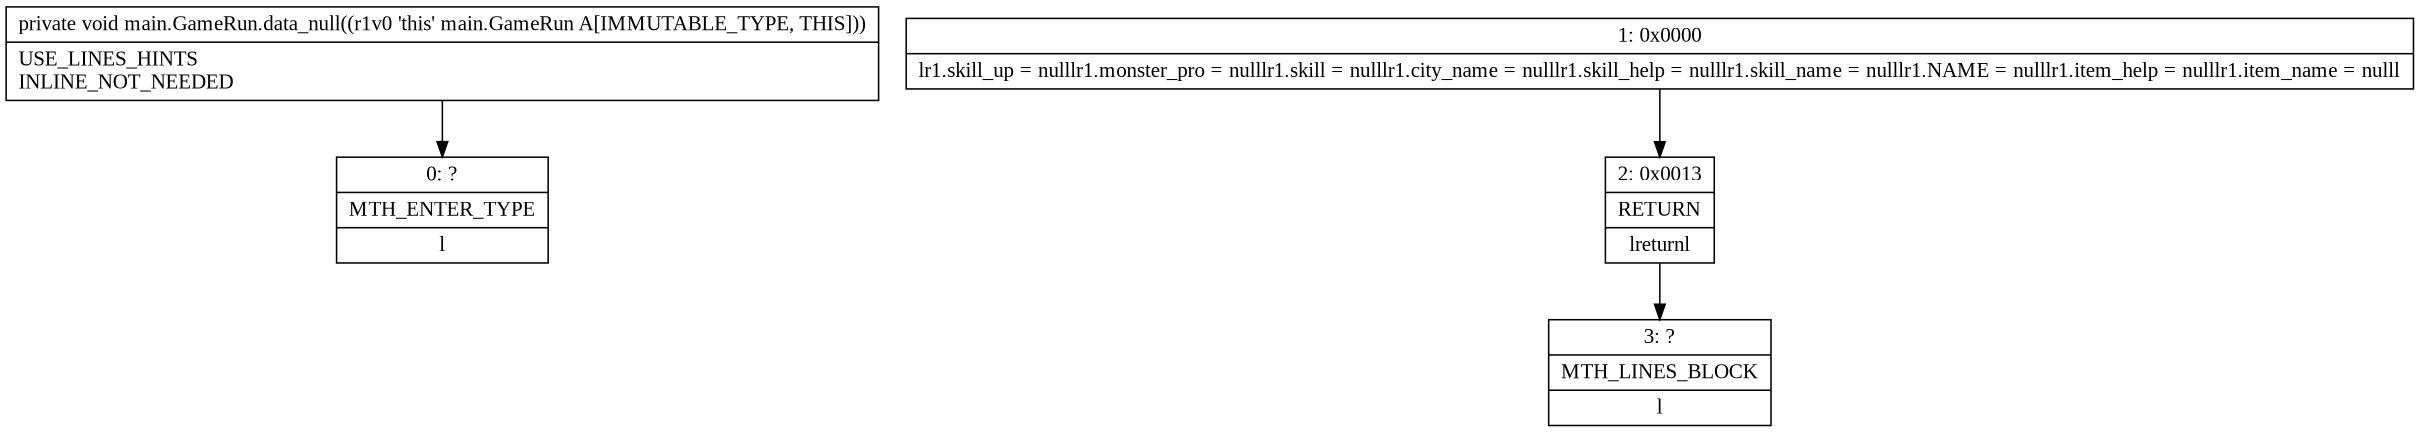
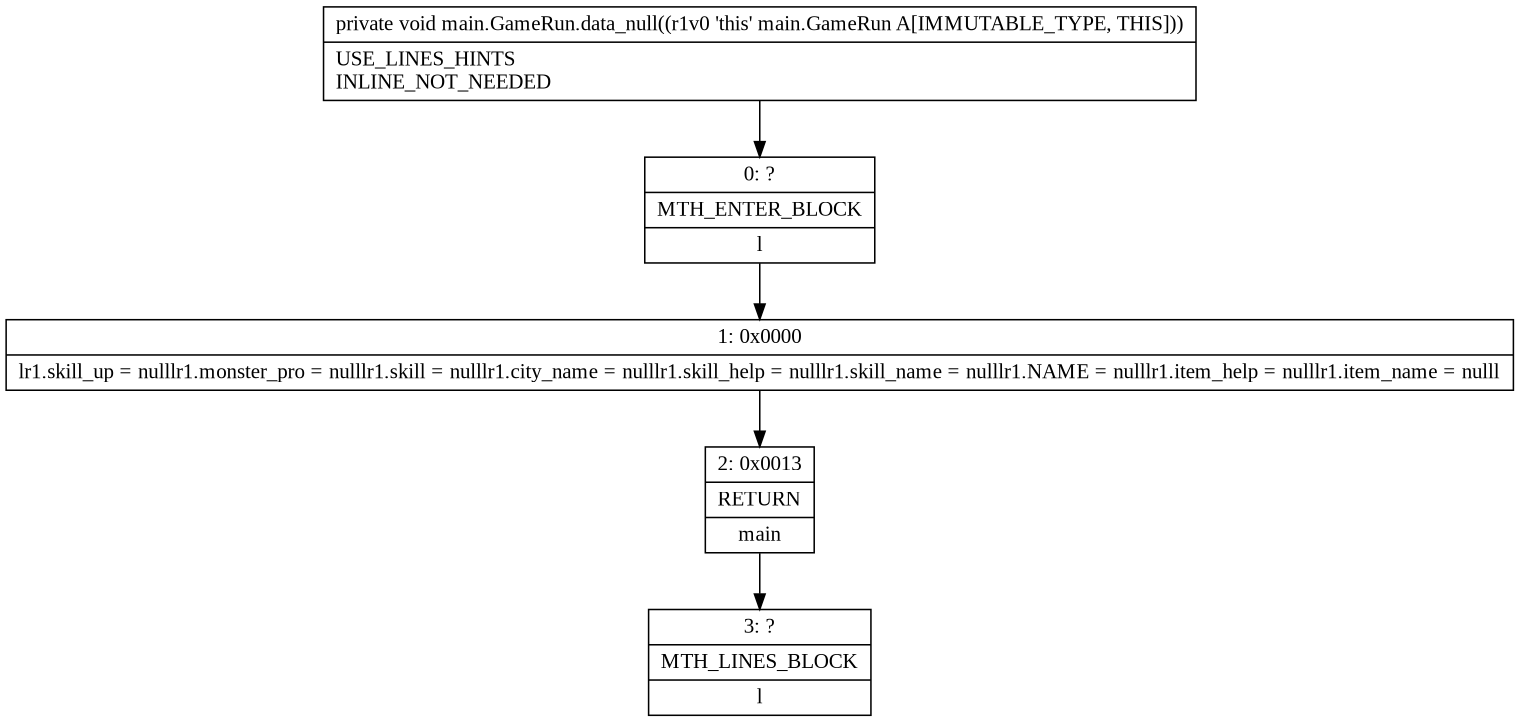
(442, 209) -> (760, 209)
(1660, 245) -> (760, 534)
none -> (760, 284)
